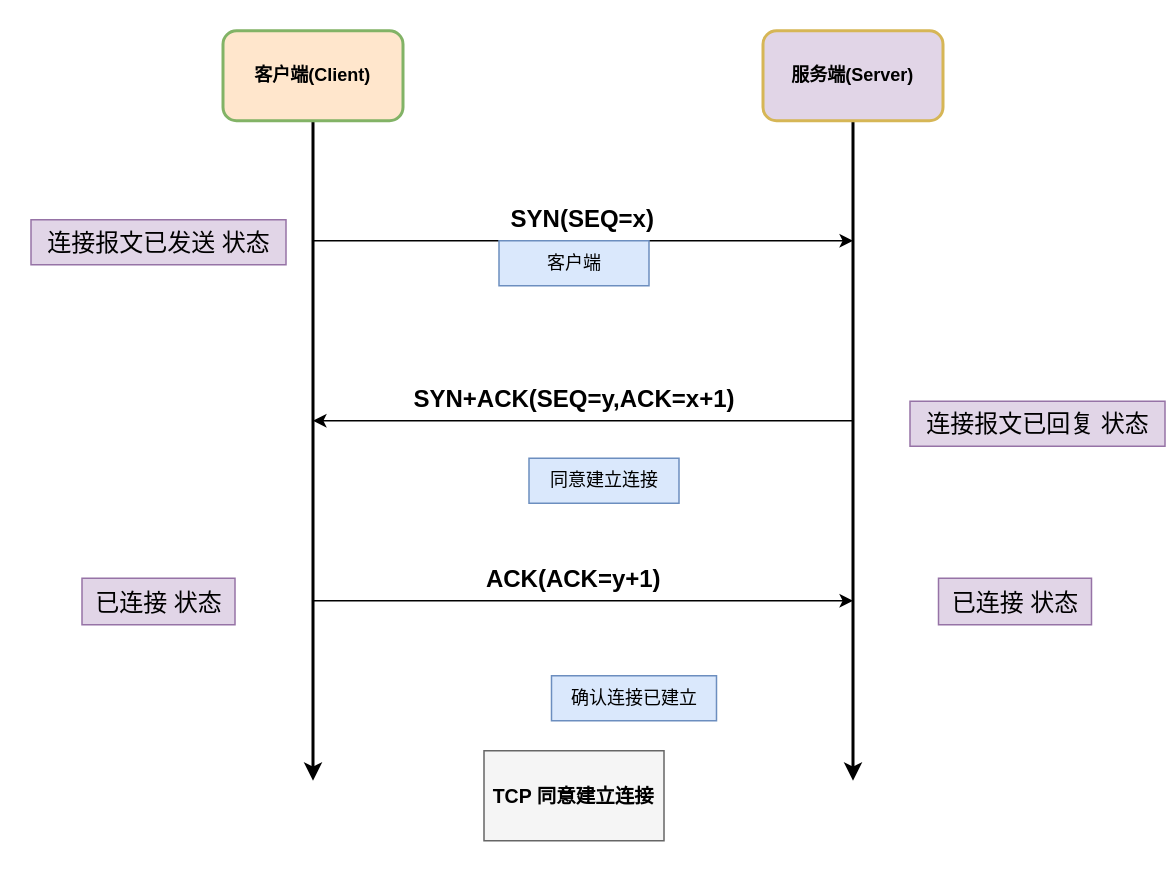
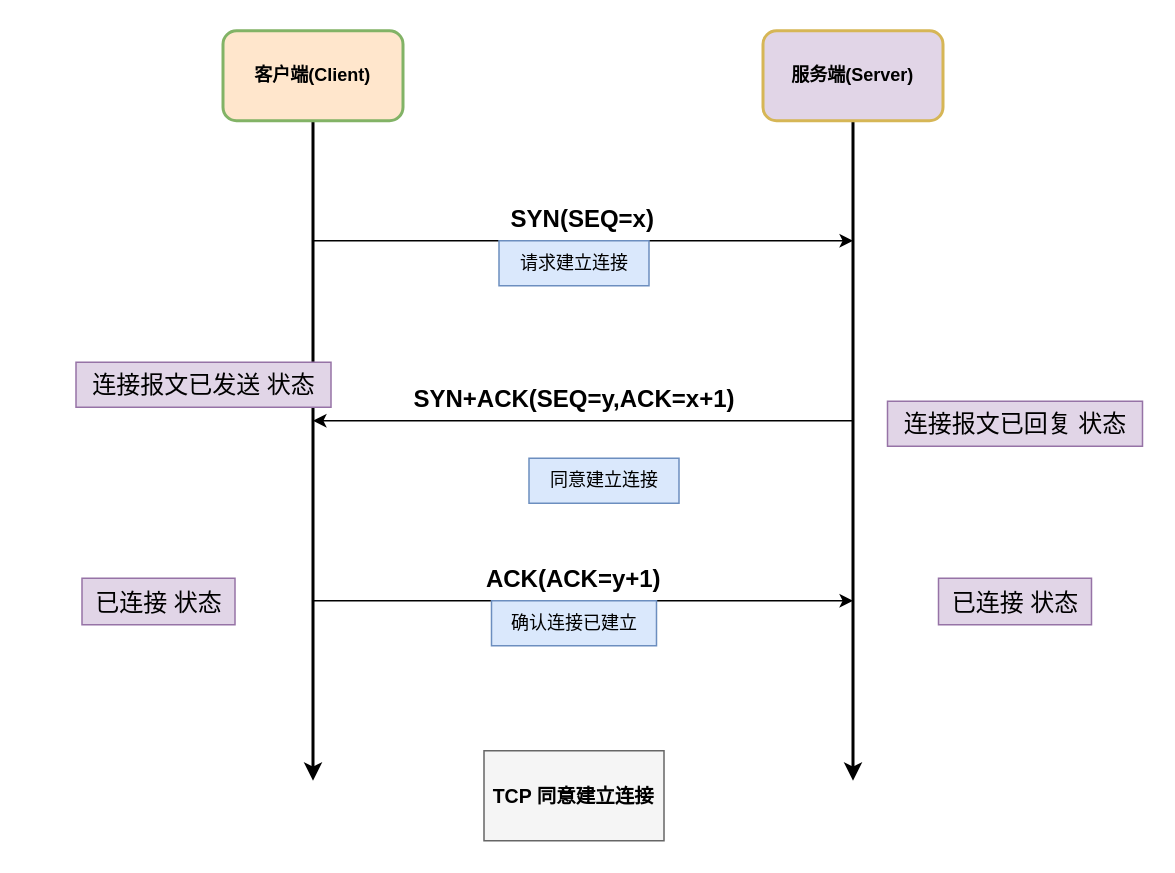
(158, 242) -> (203, 385)
(575, 263) -> (575, 263)
(1037, 424) -> (1015, 424)
(634, 698) -> (574, 623)
